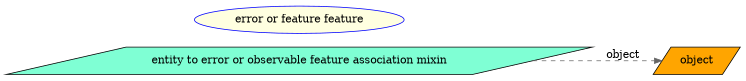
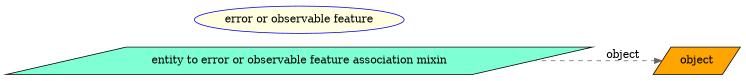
(299, 20) -> (299, 20)
